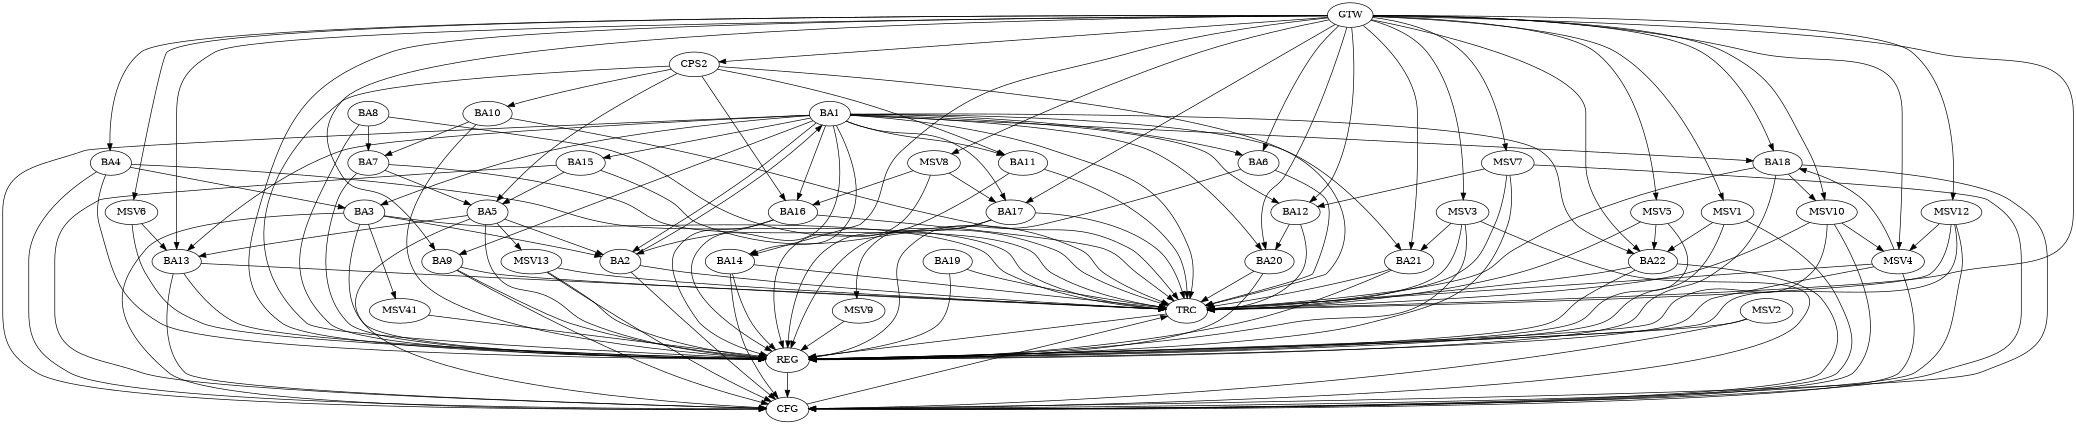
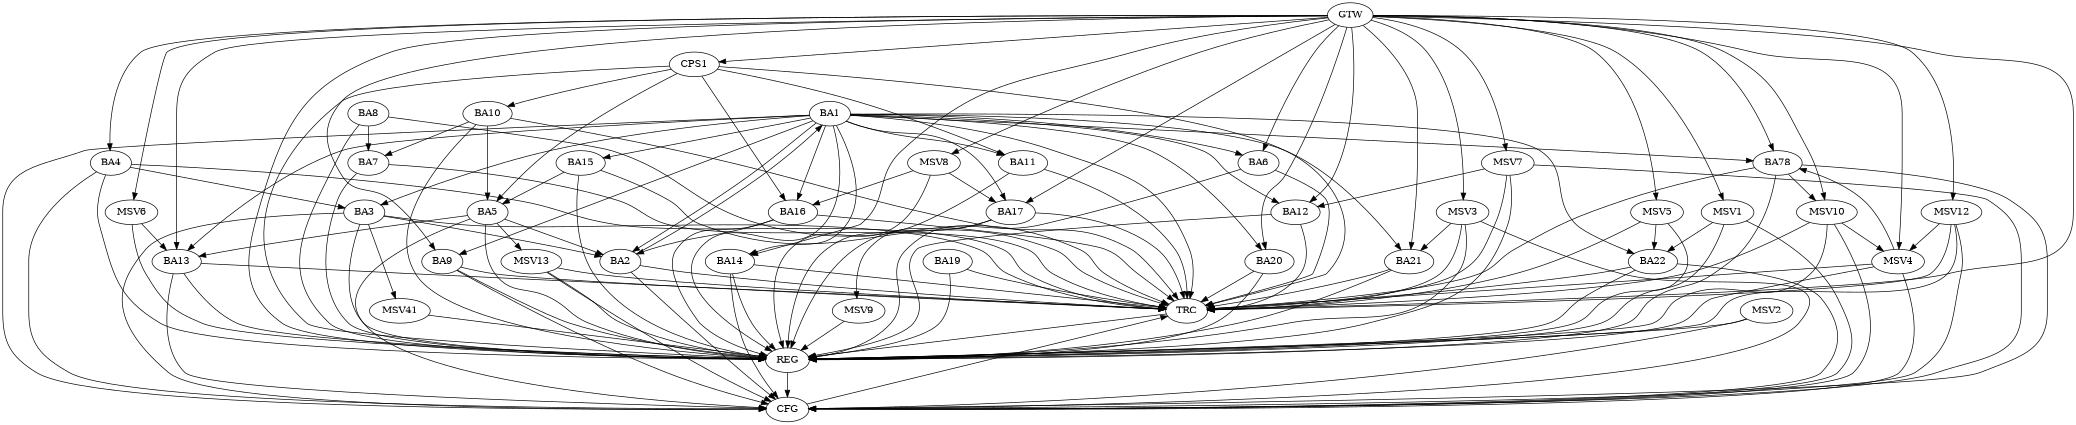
(694, 64) -> (694, 64)
(1557, 79) -> none
(1778, 163) -> (1778, 163)
(413, 181) -> (488, 159)
(1284, 234) -> (935, 244)
(100, 360) -> (624, 306)
